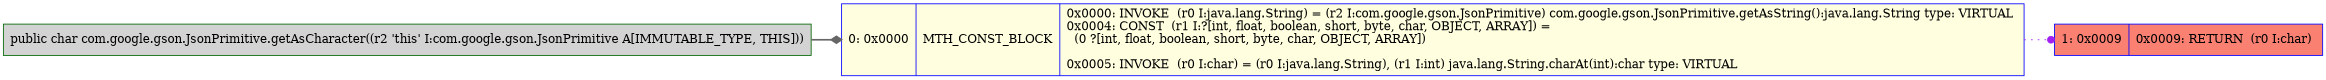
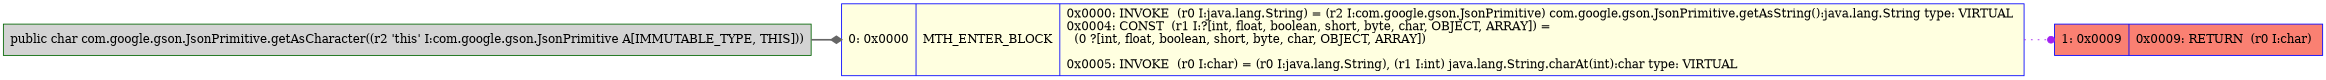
(988, 39) -> (988, 39)
